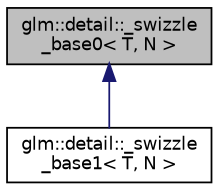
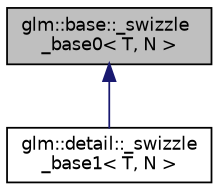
(109, 36) -> (109, 36)
